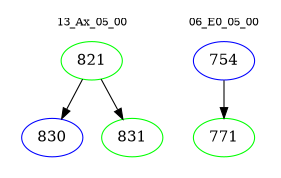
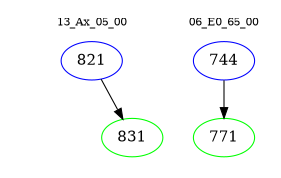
(224, 23) -> (224, 23)
(92, 61) -> (92, 61)
(224, 61) -> (224, 61)
(52, 138) -> none
